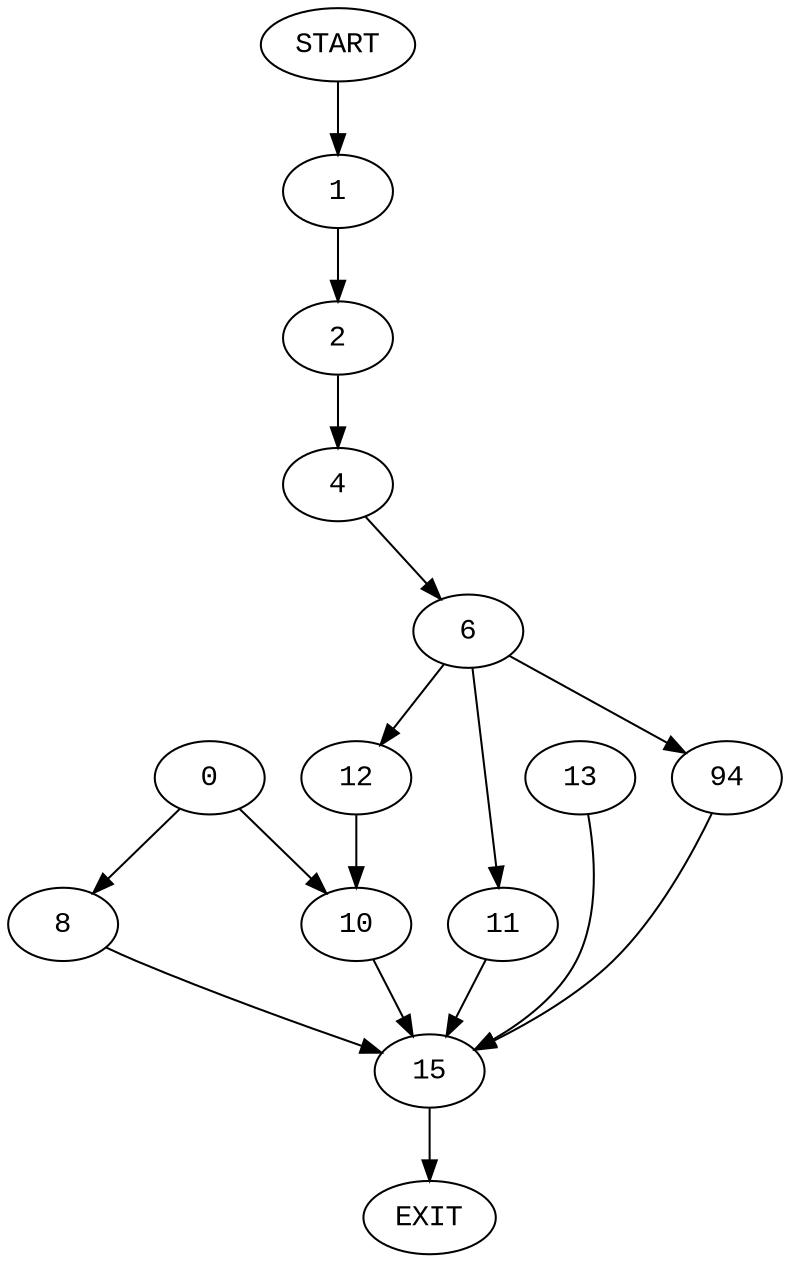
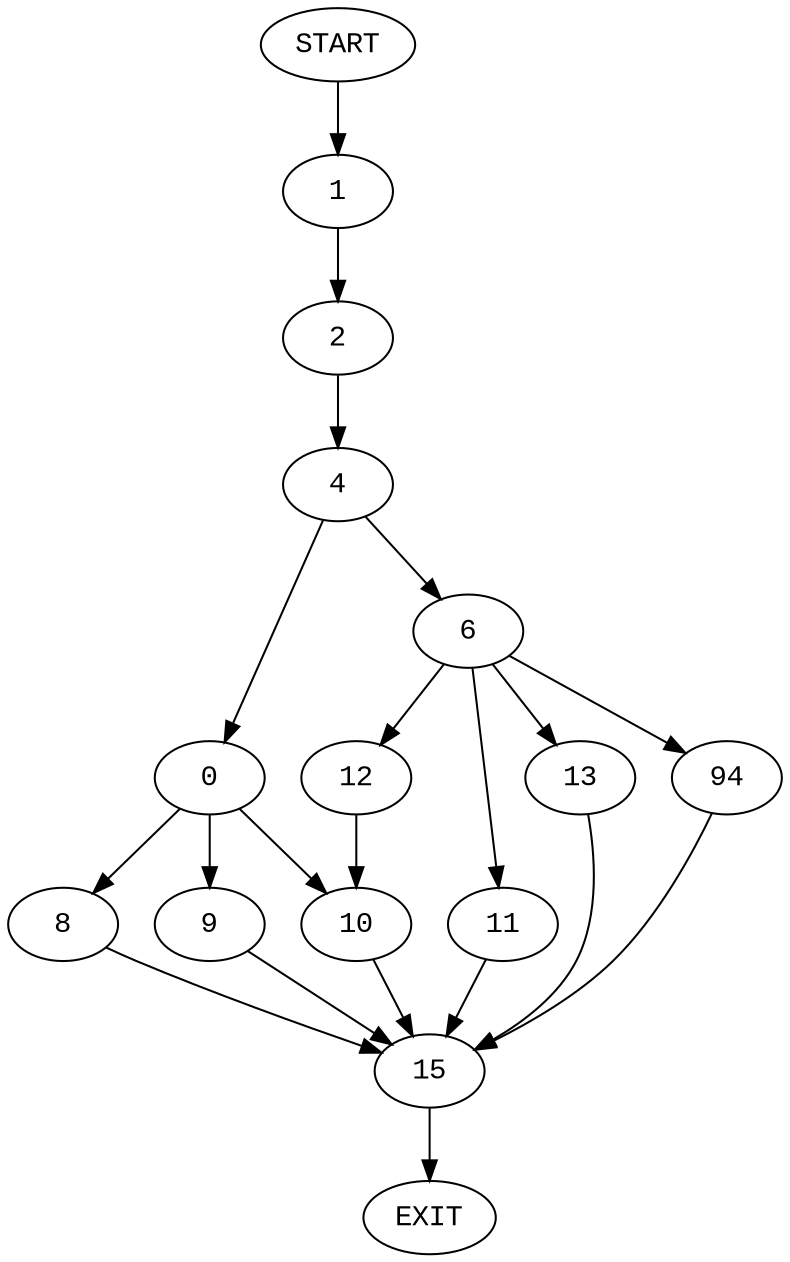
none -> (278, 622)
none -> (518, 696)
none -> (210, 924)
